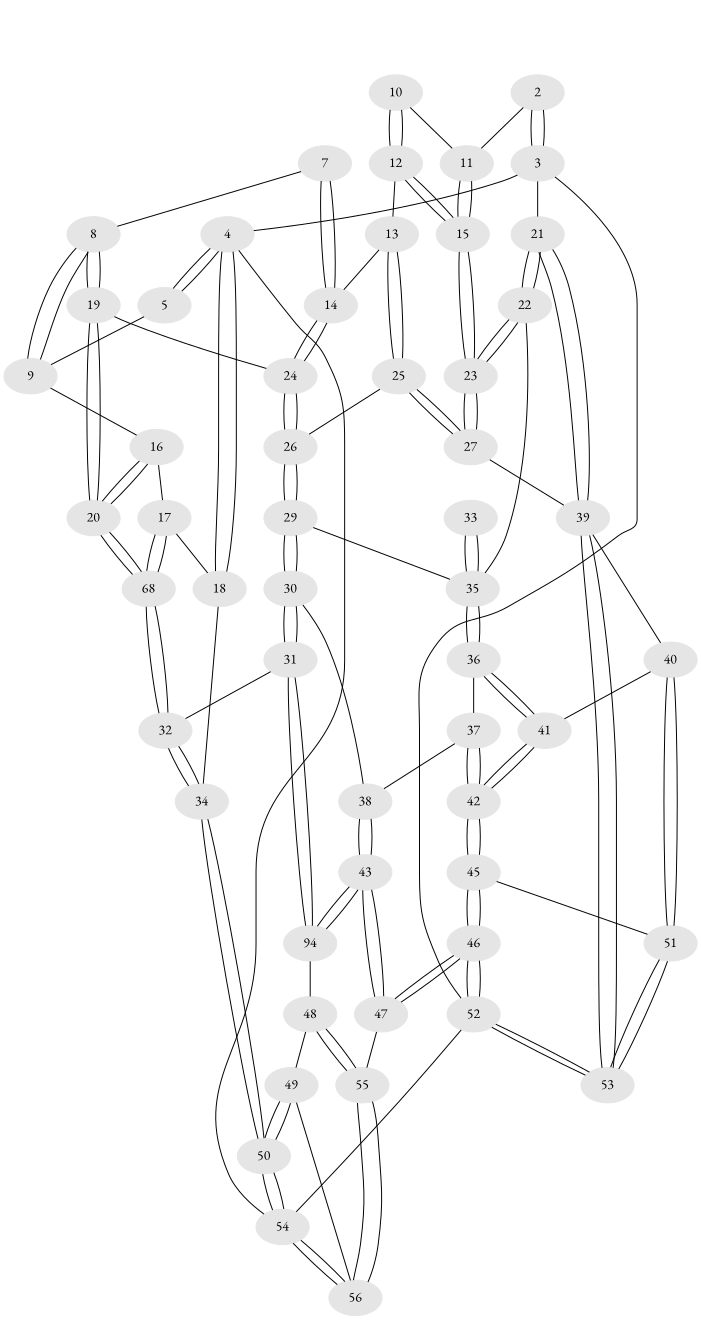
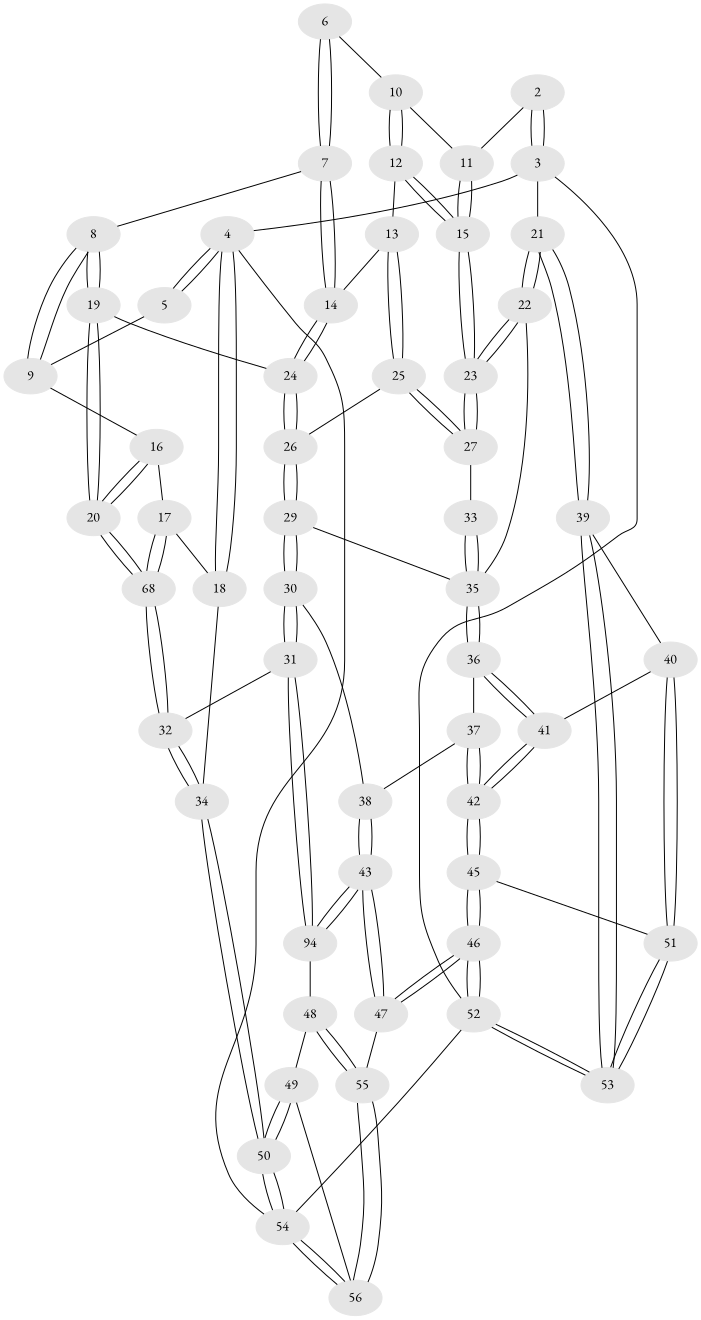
none -> (325, 22)
(527, 482) -> (471, 483)
